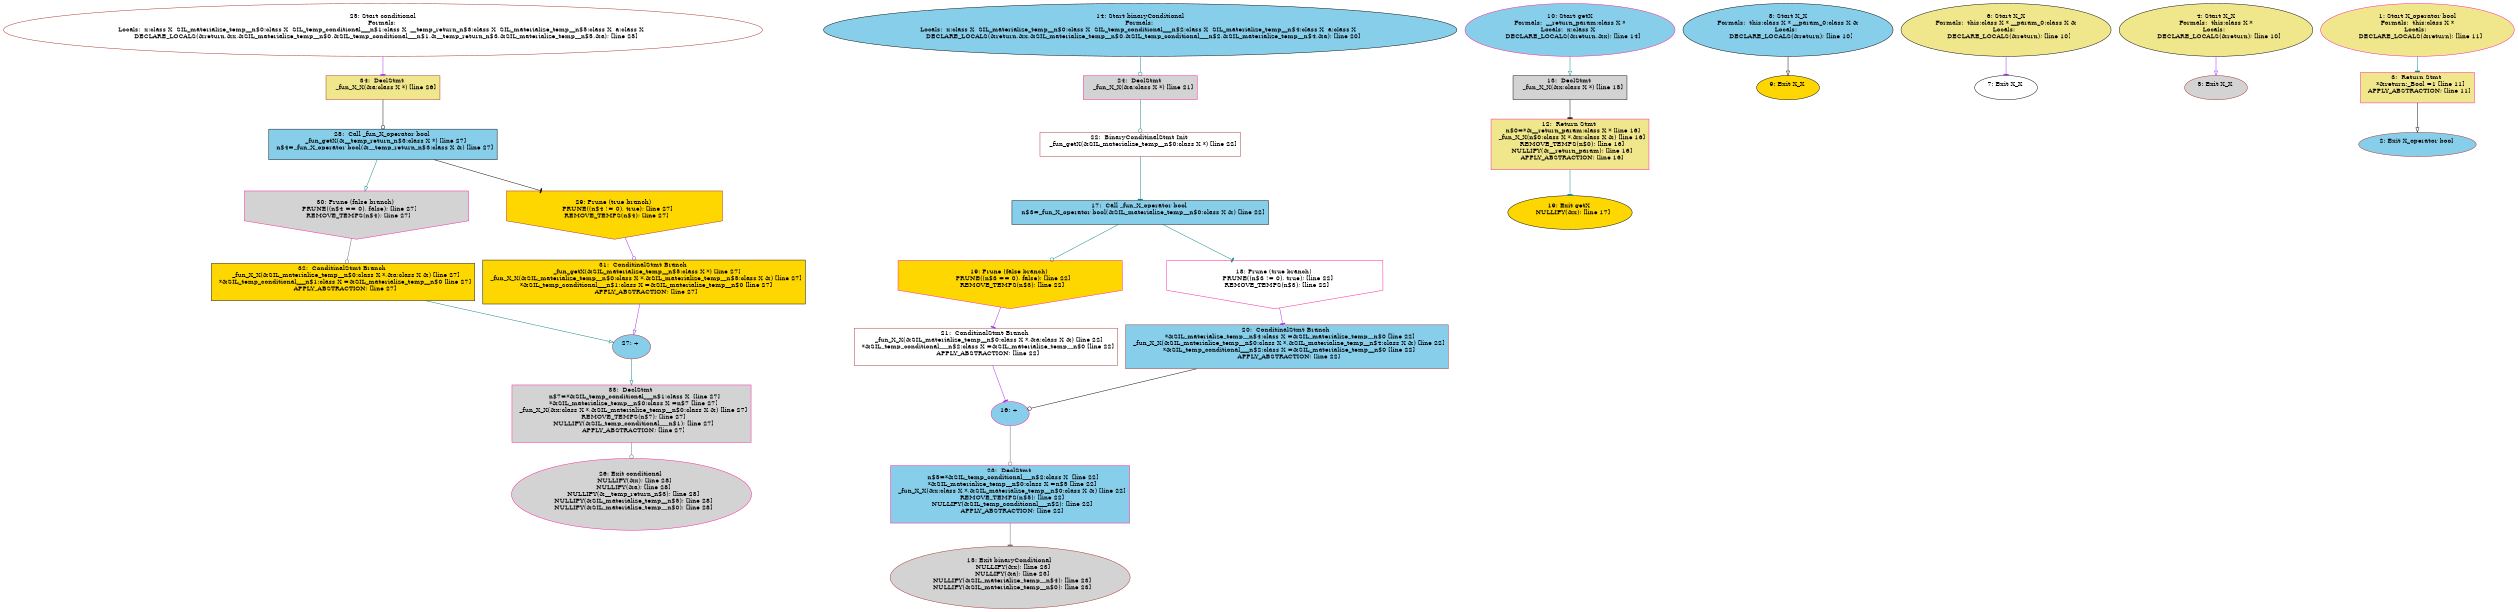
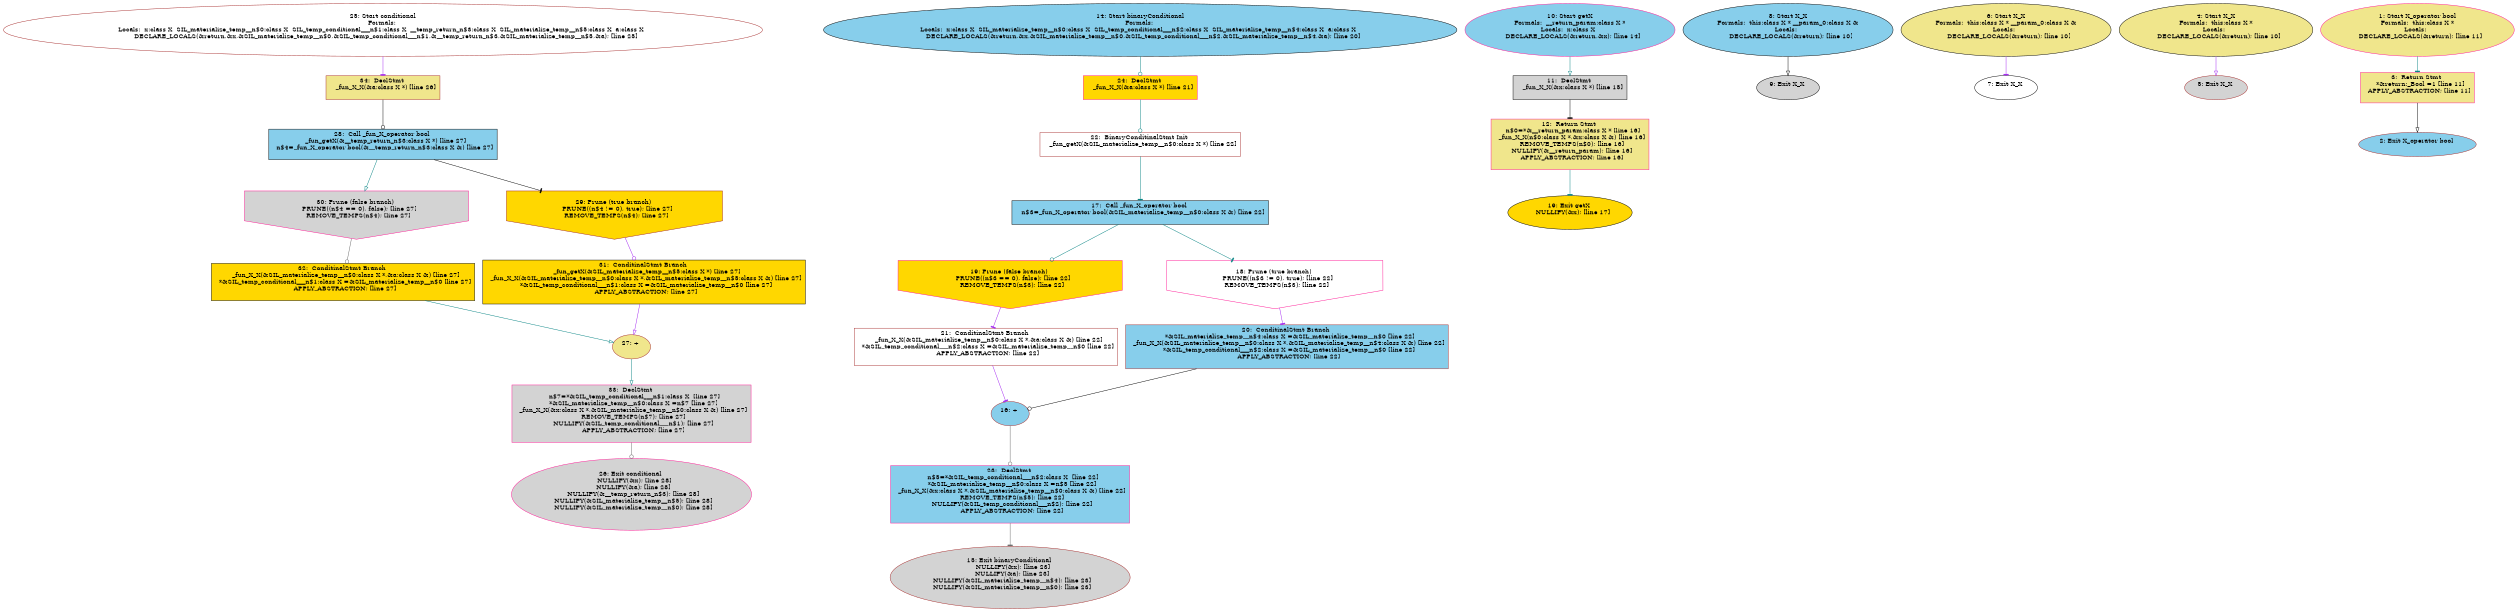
(1140, 88) -> (1140, 88)
(1570, 88) -> (1570, 88)
(1788, 88) -> (1788, 88)
(632, 347) -> (632, 347)
(1010, 414) -> (1010, 414)
